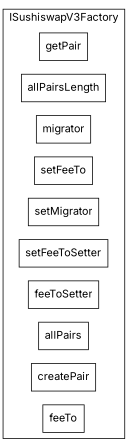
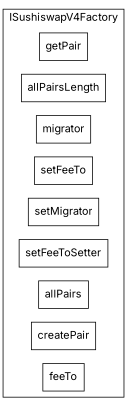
(64, 18) -> (64, 18)
(64, 295) -> none
